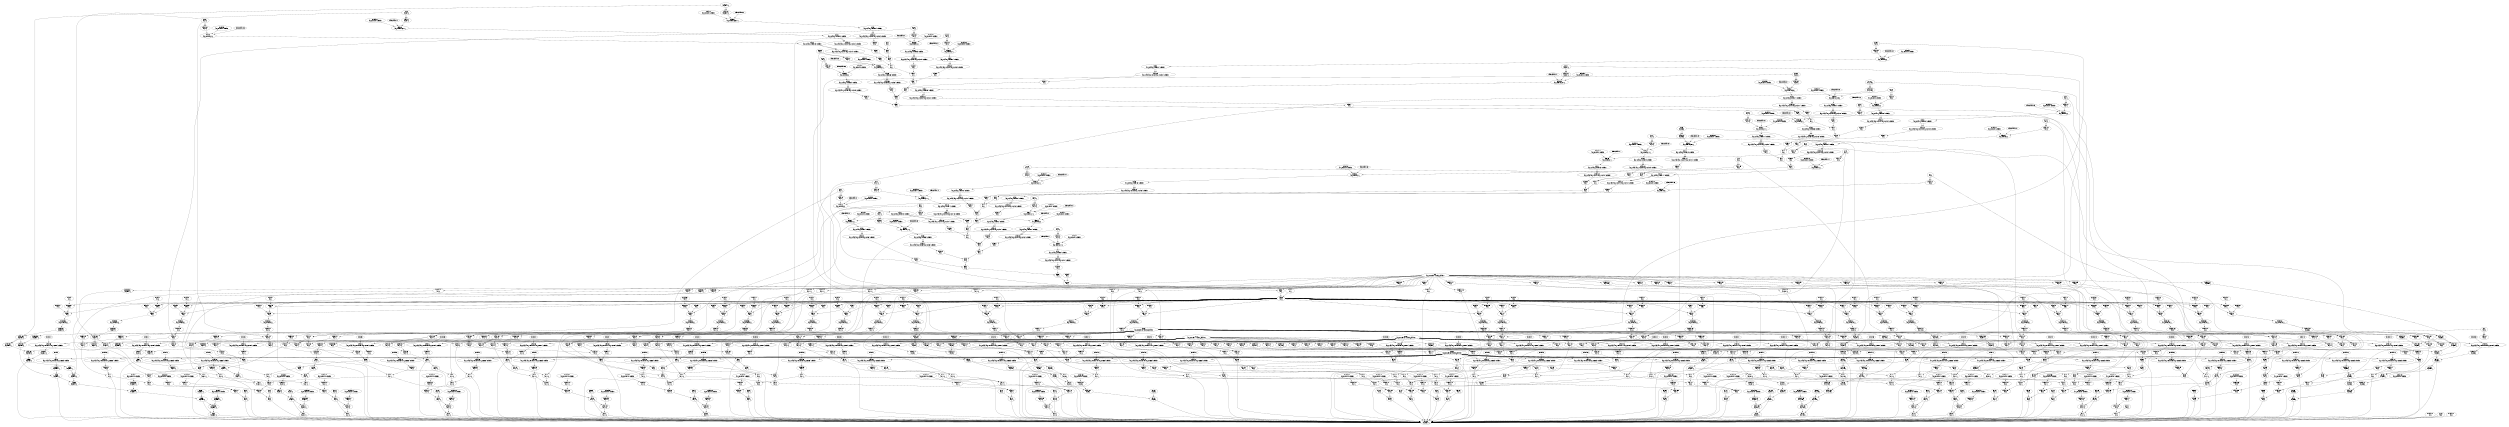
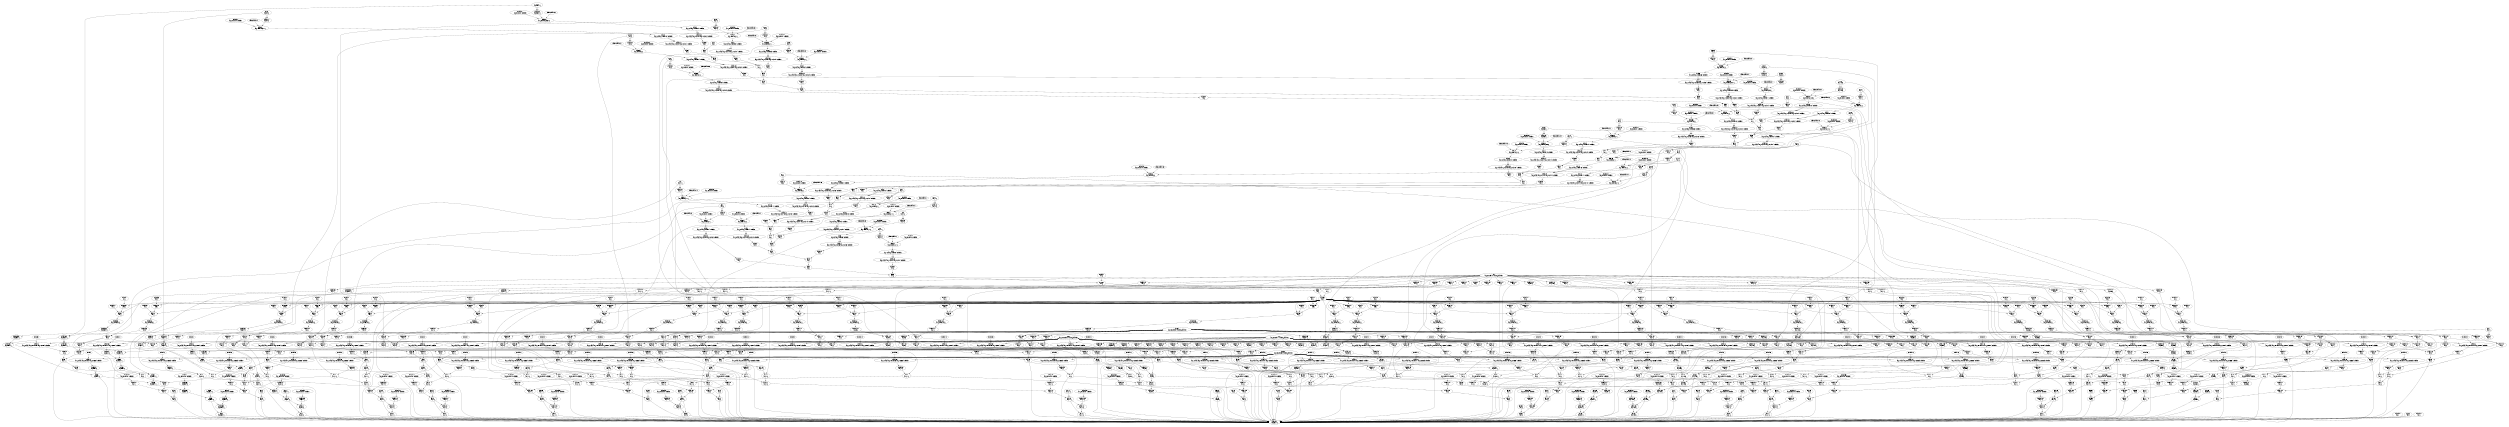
none -> (423, 353)
